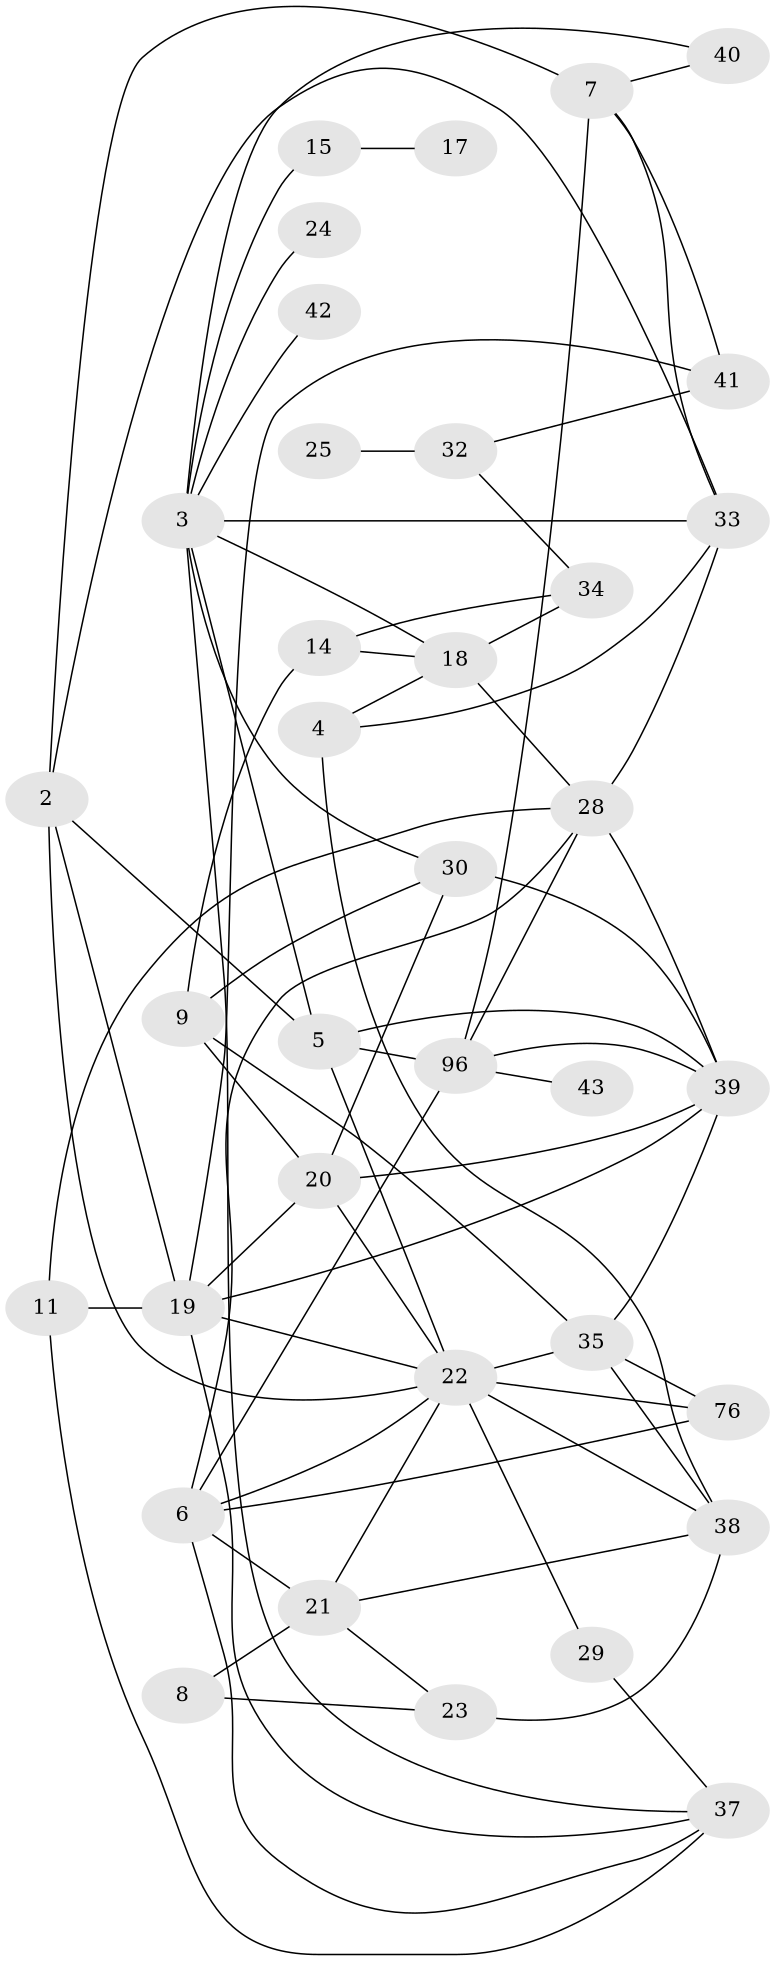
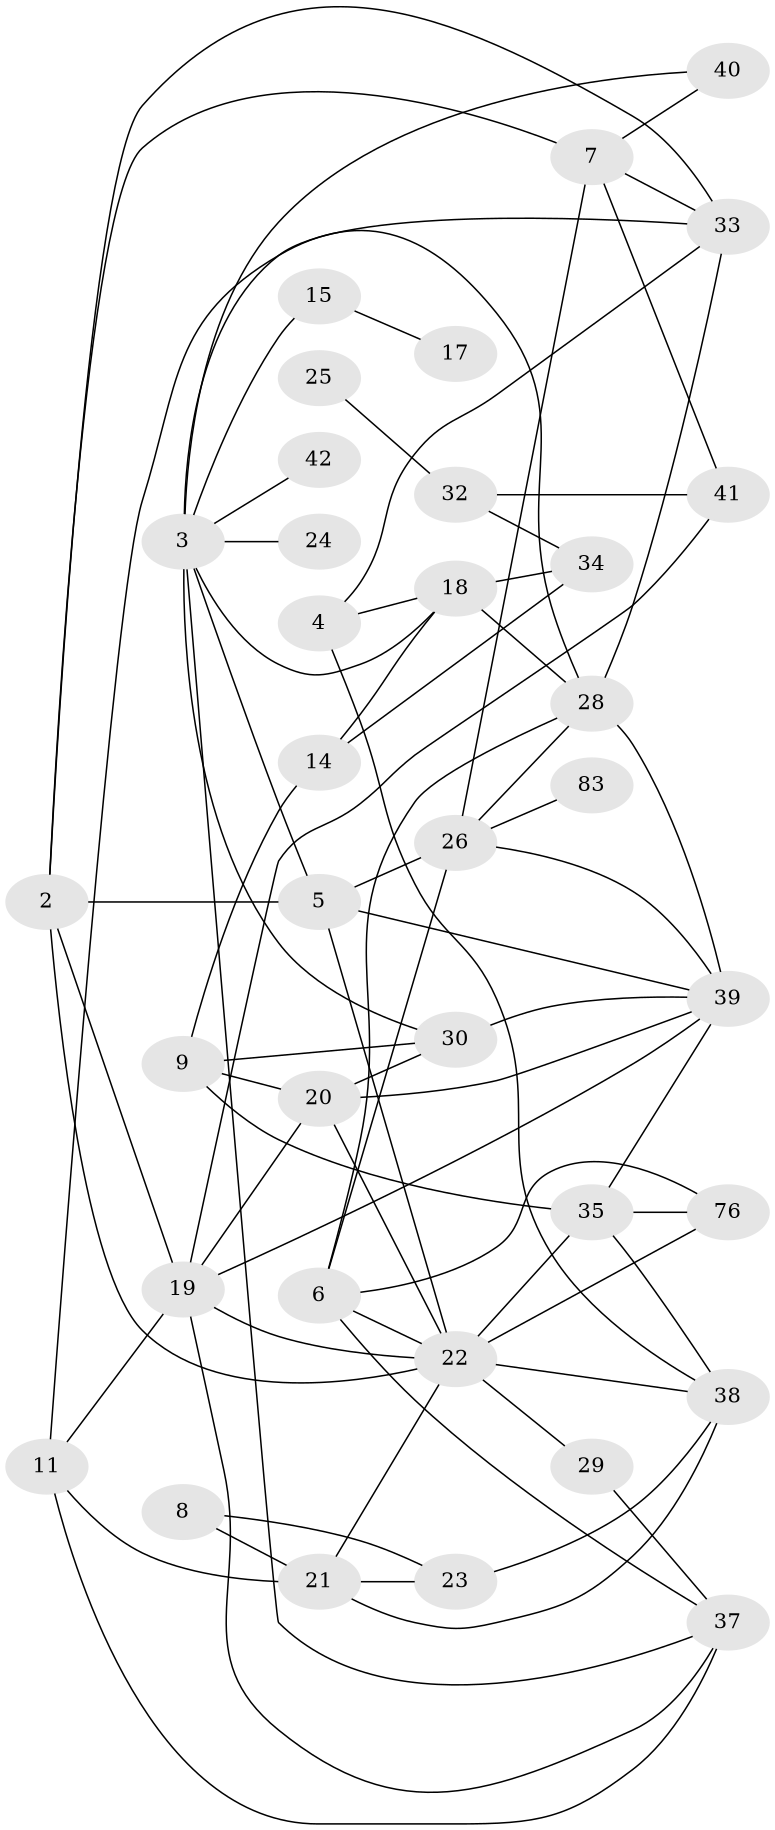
(456, 1066) -> (456, 843)
(592, 1088) -> (592, 785)
(263, 1570) -> (162, 1561)
